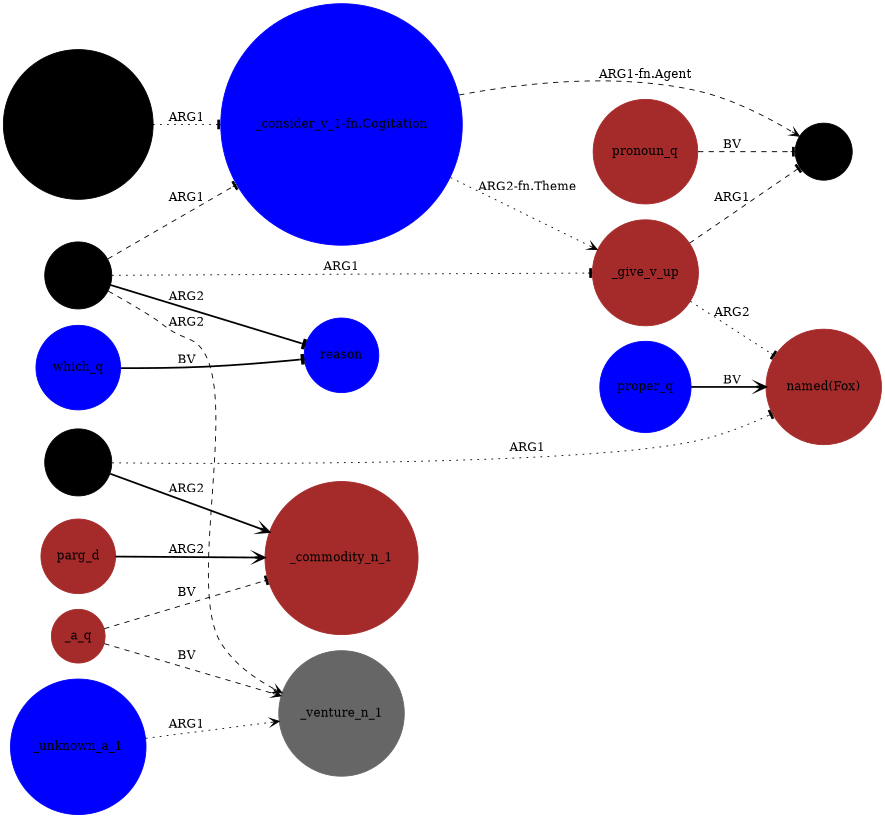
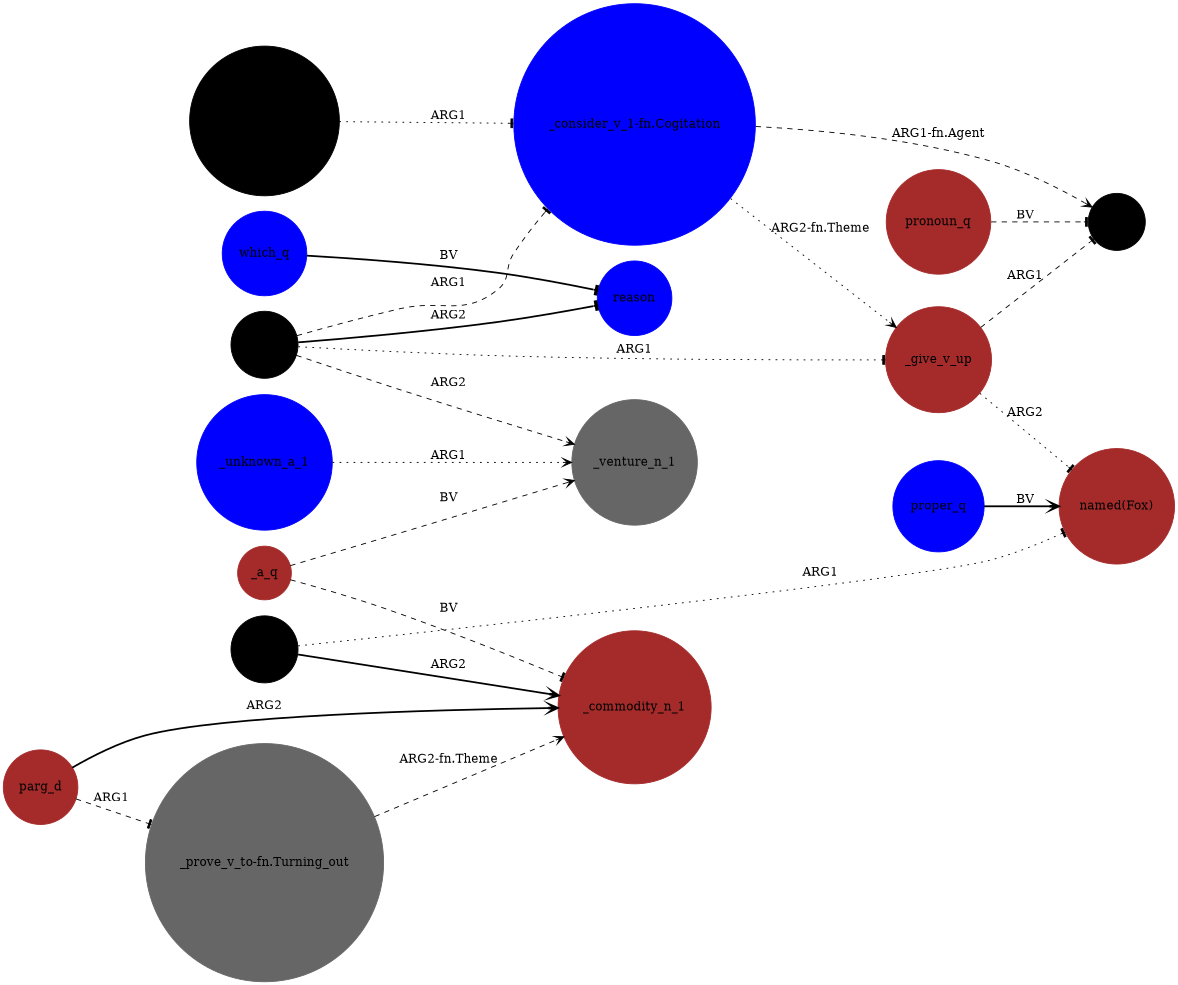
none -> (265, 863)
